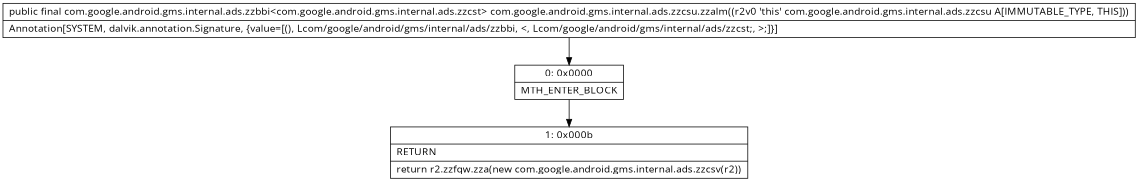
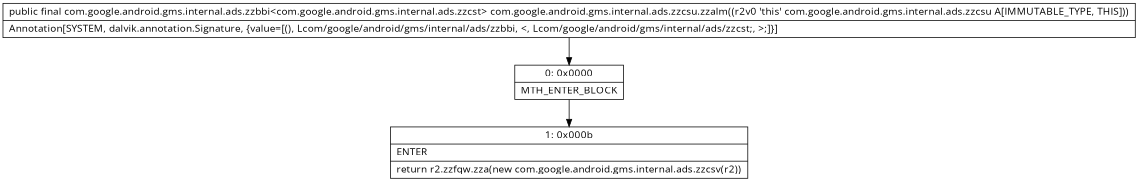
(417, 152) -> (412, 152)
